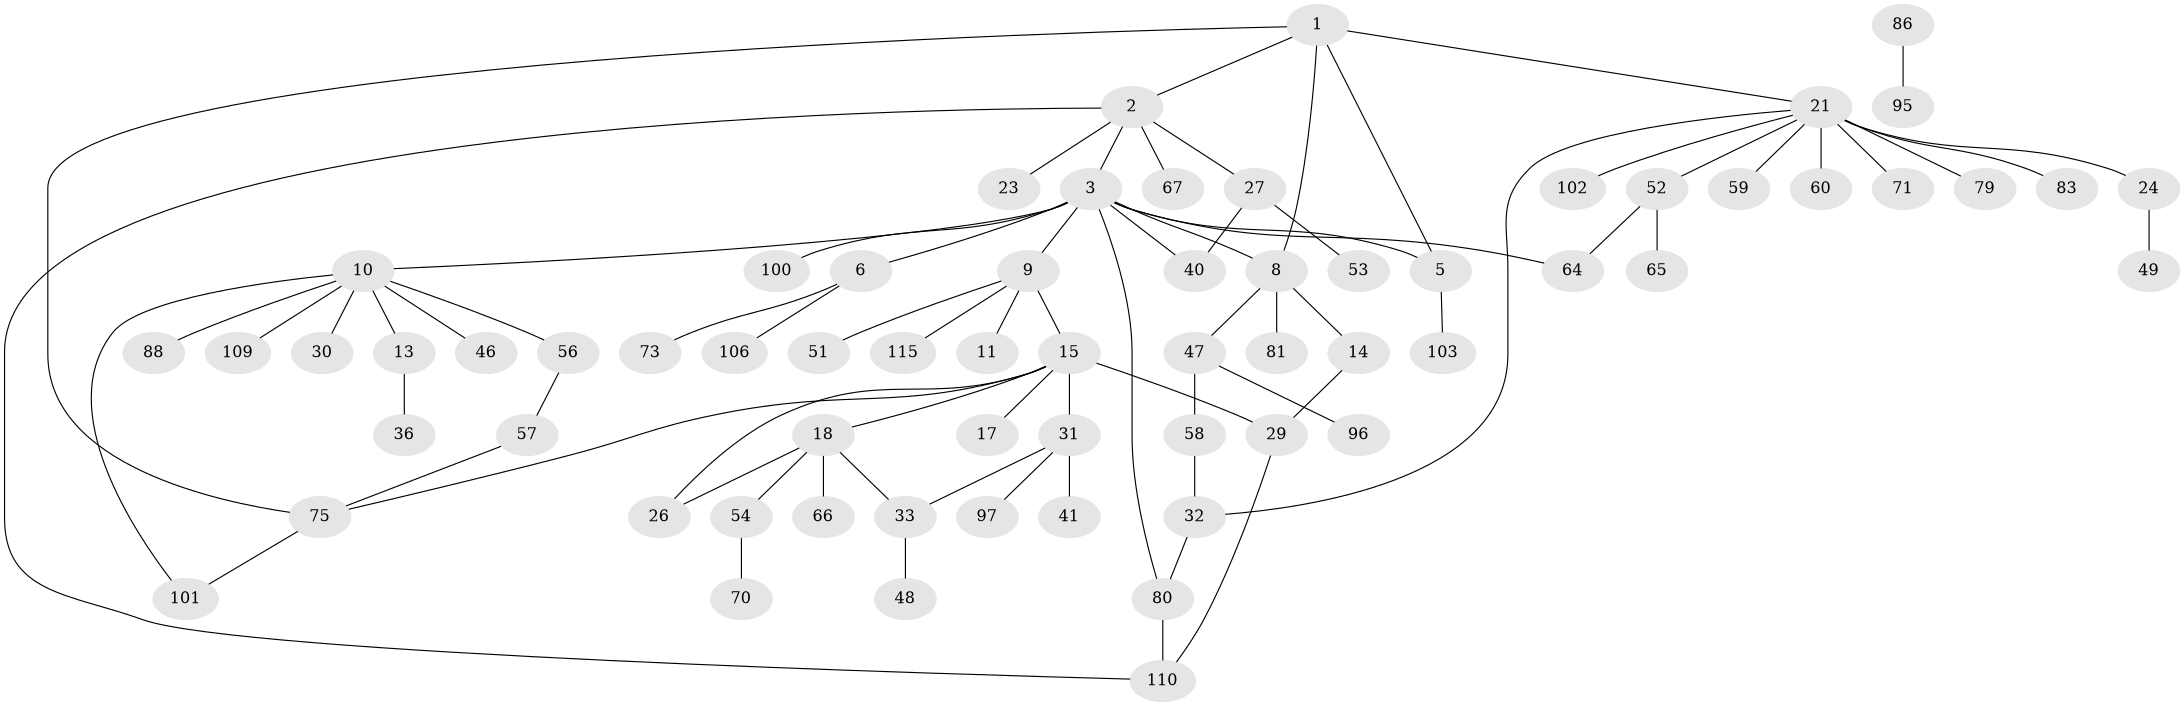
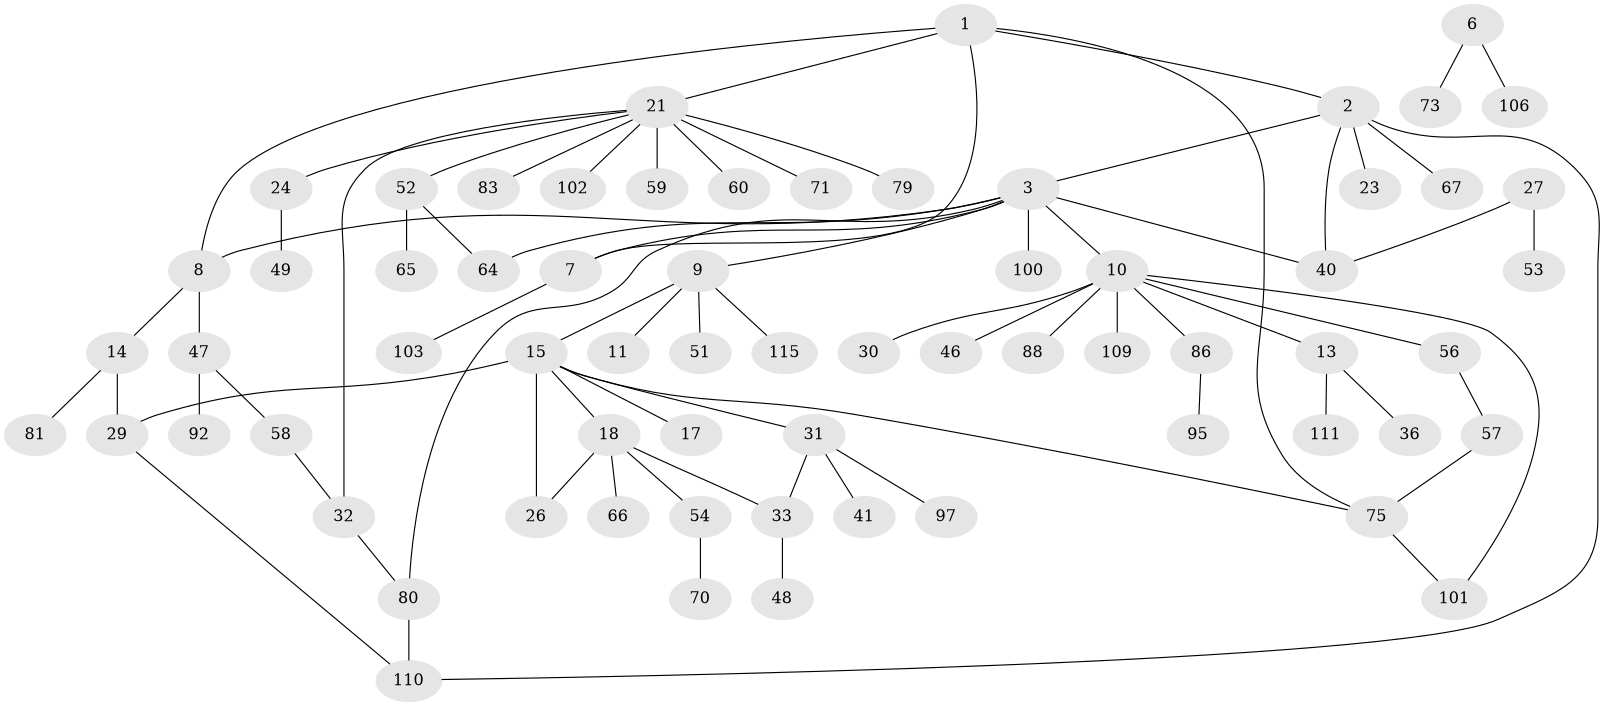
(1194, 148) -> (1327, 188)
(979, 235) -> none
(1441, 271) -> (571, 271)
none -> (1159, 312)
(1277, 312) -> (76, 394)
none -> (1326, 435)
(1359, 435) -> (199, 435)
